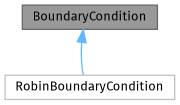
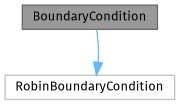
(81, 59) -> (98, 46)
